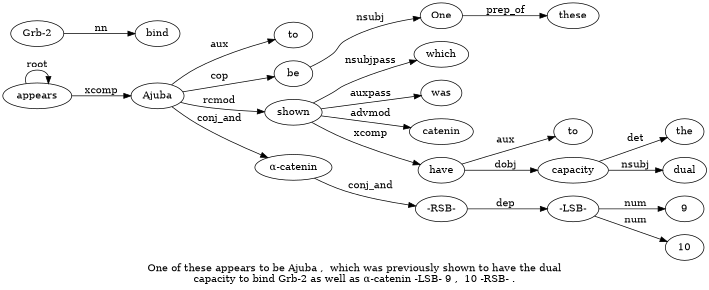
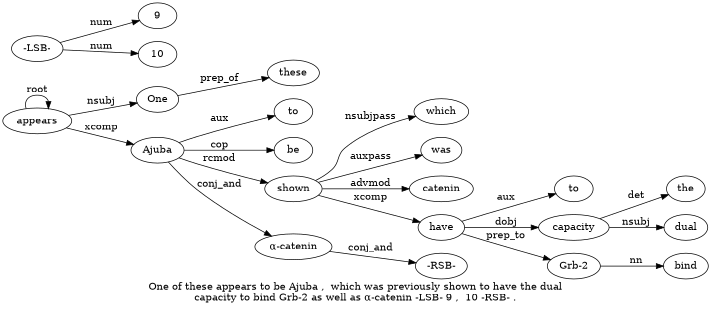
(357, 34) -> (99, 110)
(504, 209) -> none
none -> (503, 246)
